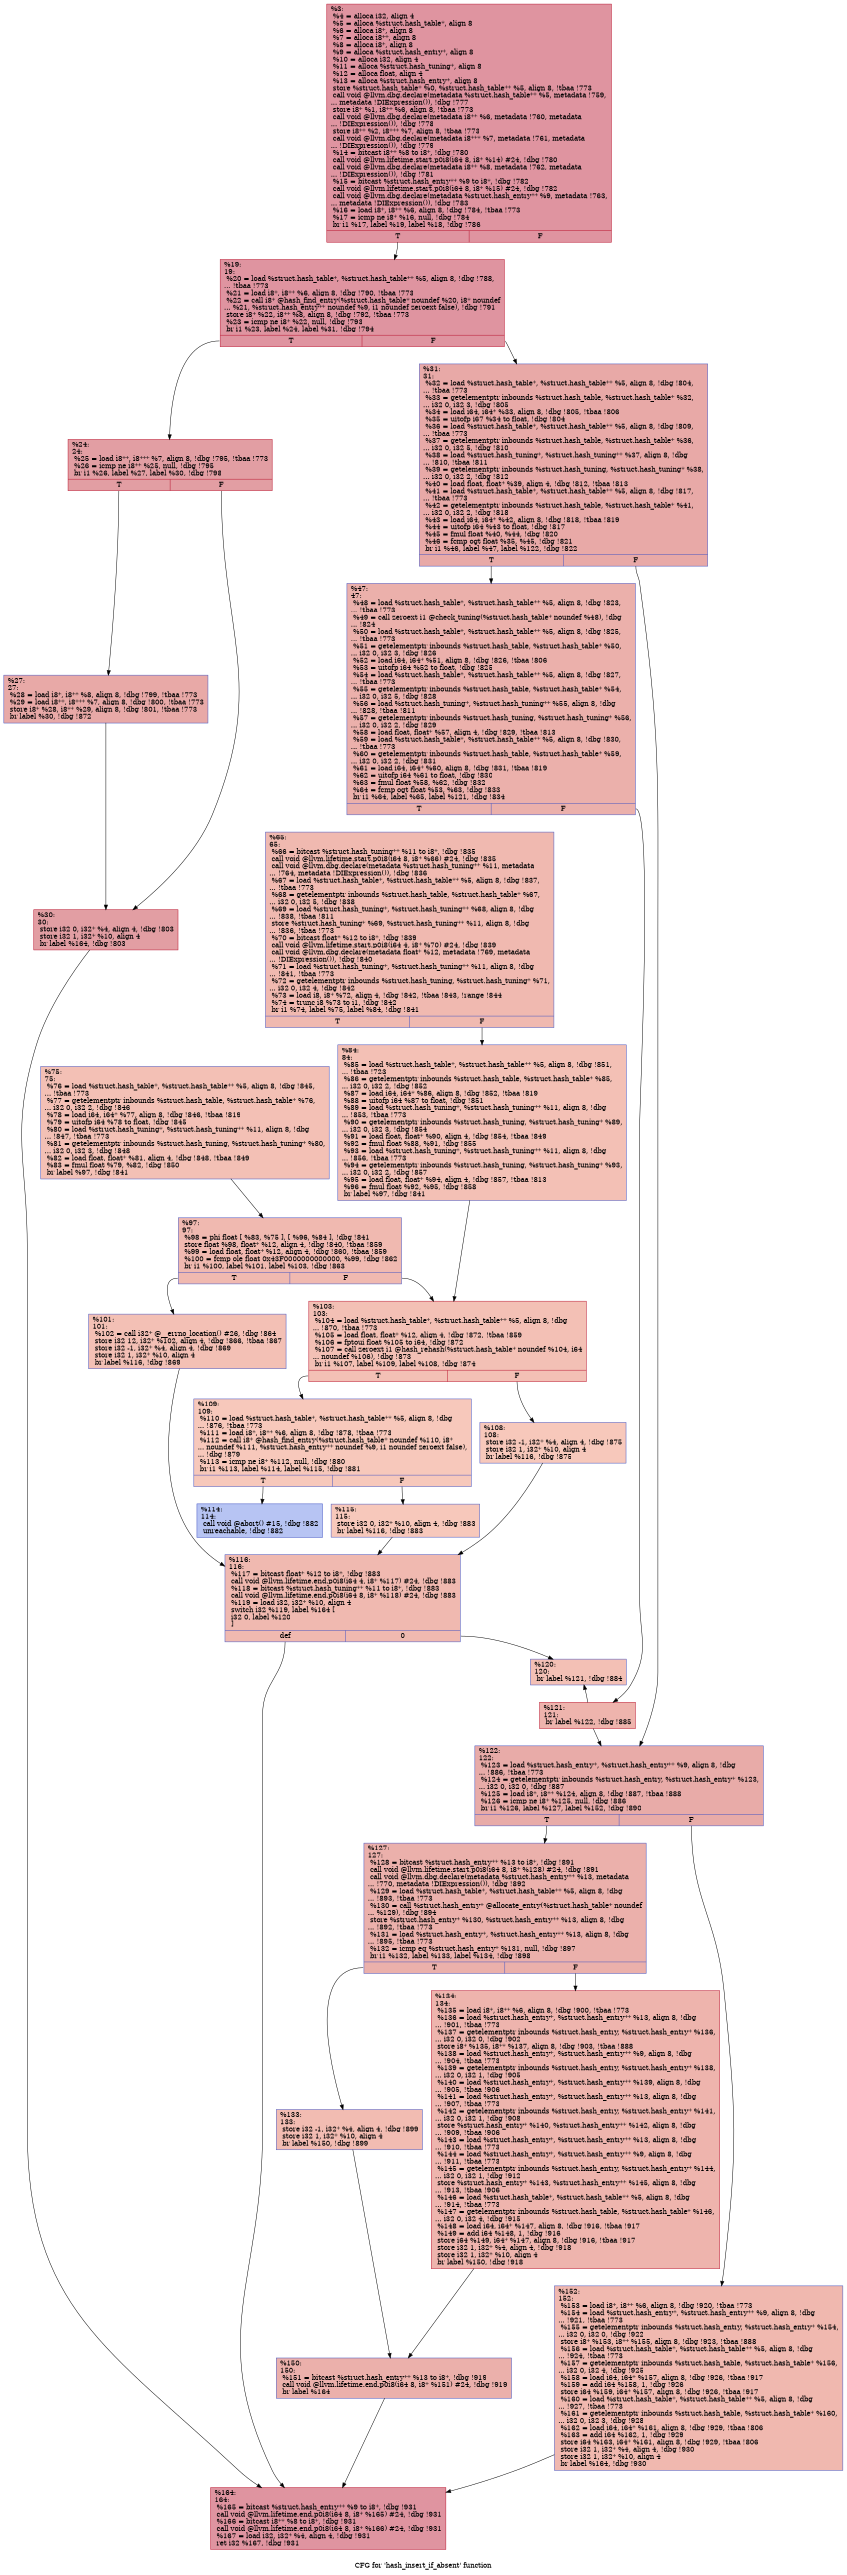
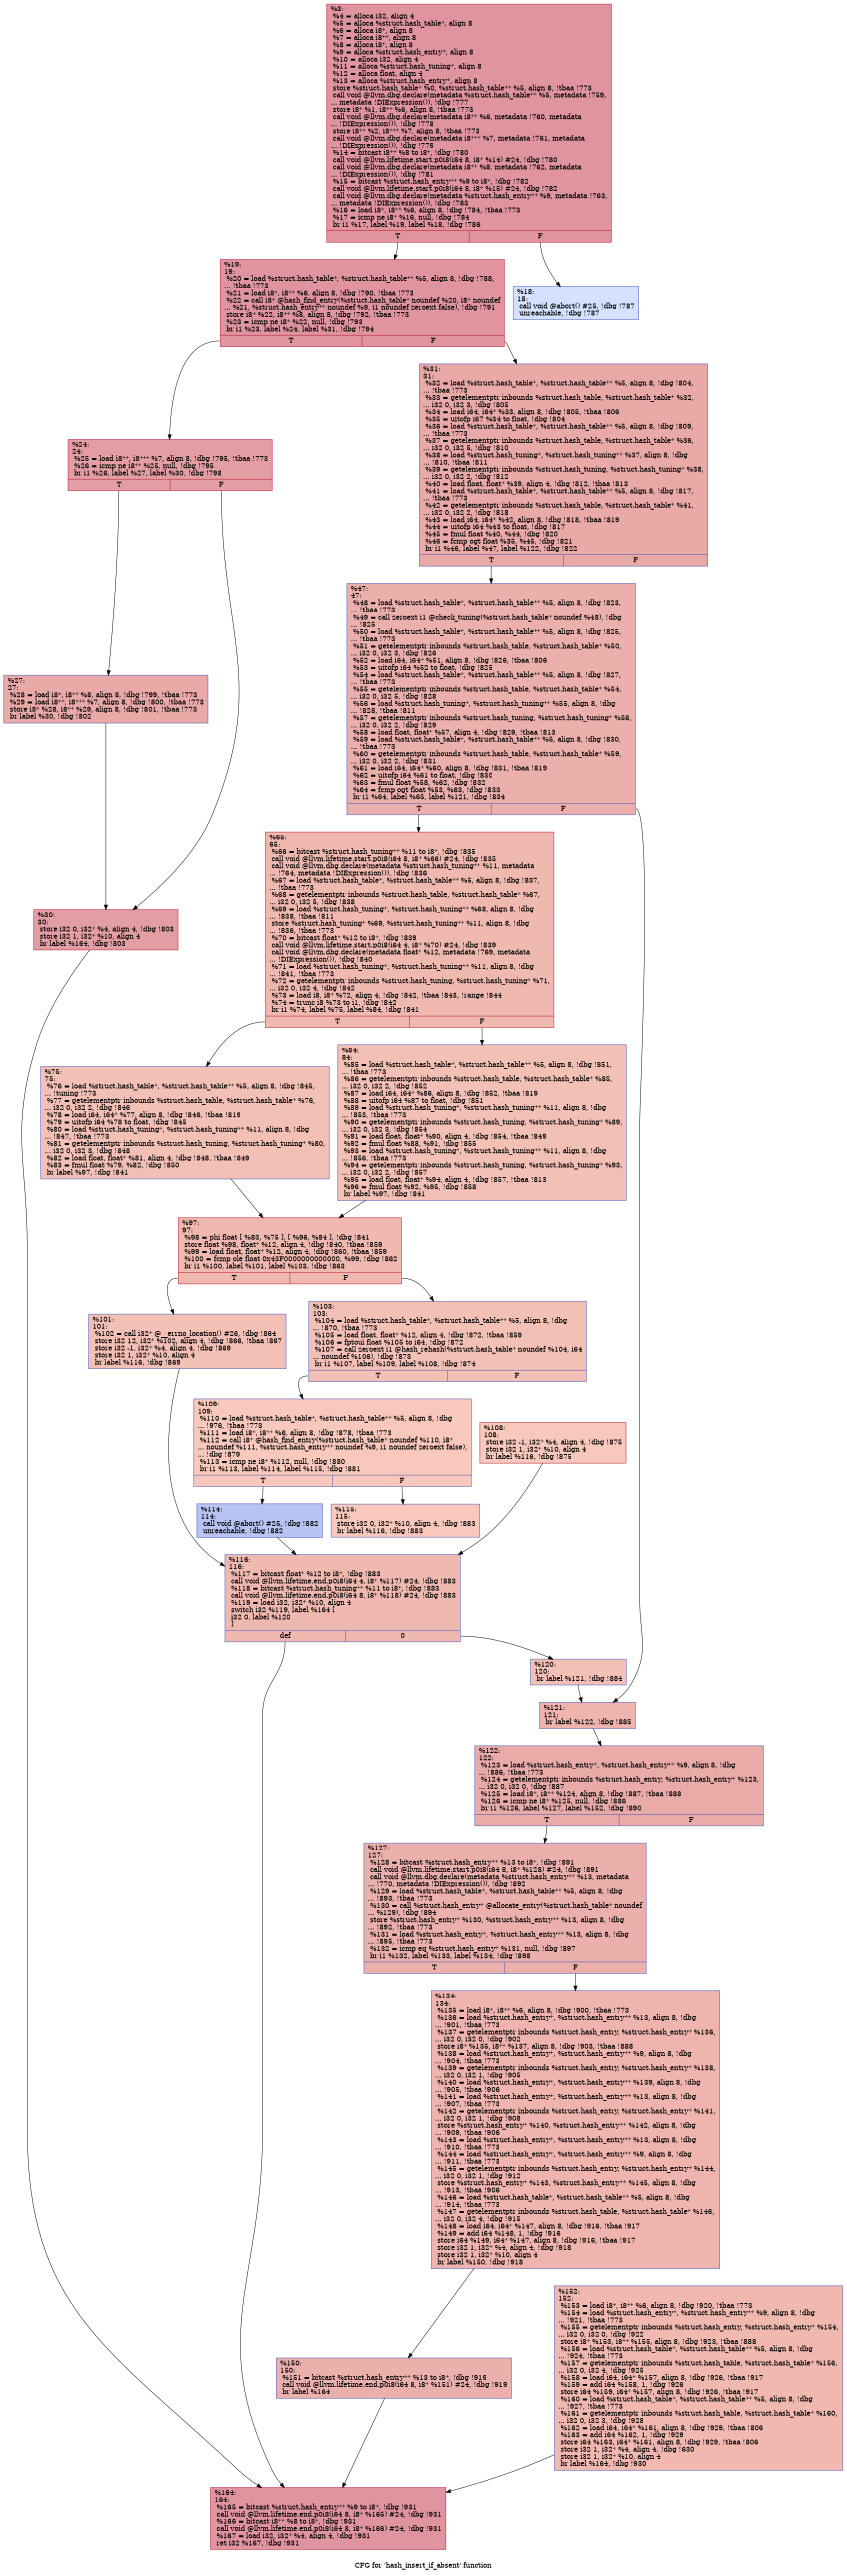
none -> (576, 303)
(363, 625) -> (363, 625)
(50, 717) -> (50, 717)
none -> (419, 821)
(410, 930) -> (410, 930)
none -> (232, 1035)
(364, 1072) -> (364, 1072)
(67, 1094) -> (71, 1094)
(658, 1154) -> none
(462, 1248) -> (354, 1208)
(290, 1251) -> (290, 1251)
(448, 1341) -> (448, 1341)
(521, 1401) -> none
(230, 1426) -> (230, 1426)
(553, 1443) -> (553, 1443)
(260, 1524) -> (260, 1524)
(387, 1544) -> (285, 1544)
(587, 1696) -> (579, 1691)
(587, 1715) -> (587, 1715)
(730, 2052) -> none
(349, 2130) -> none
(575, 2130) -> (575, 2130)
(627, 2450) -> (627, 2450)
